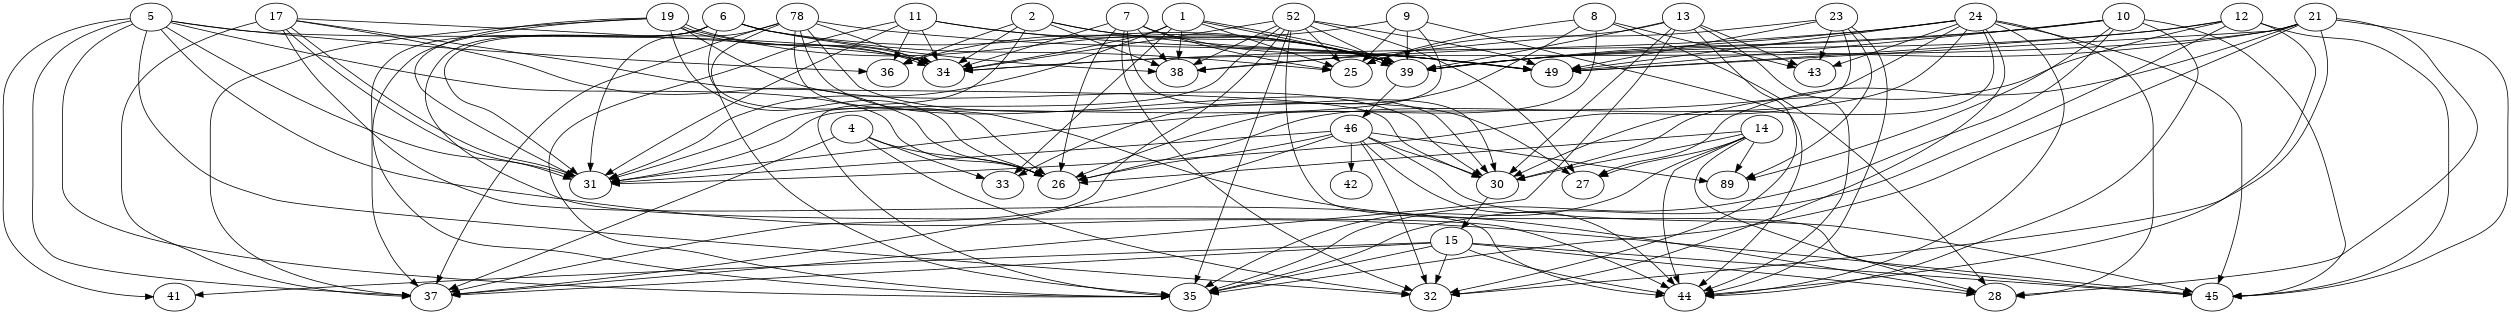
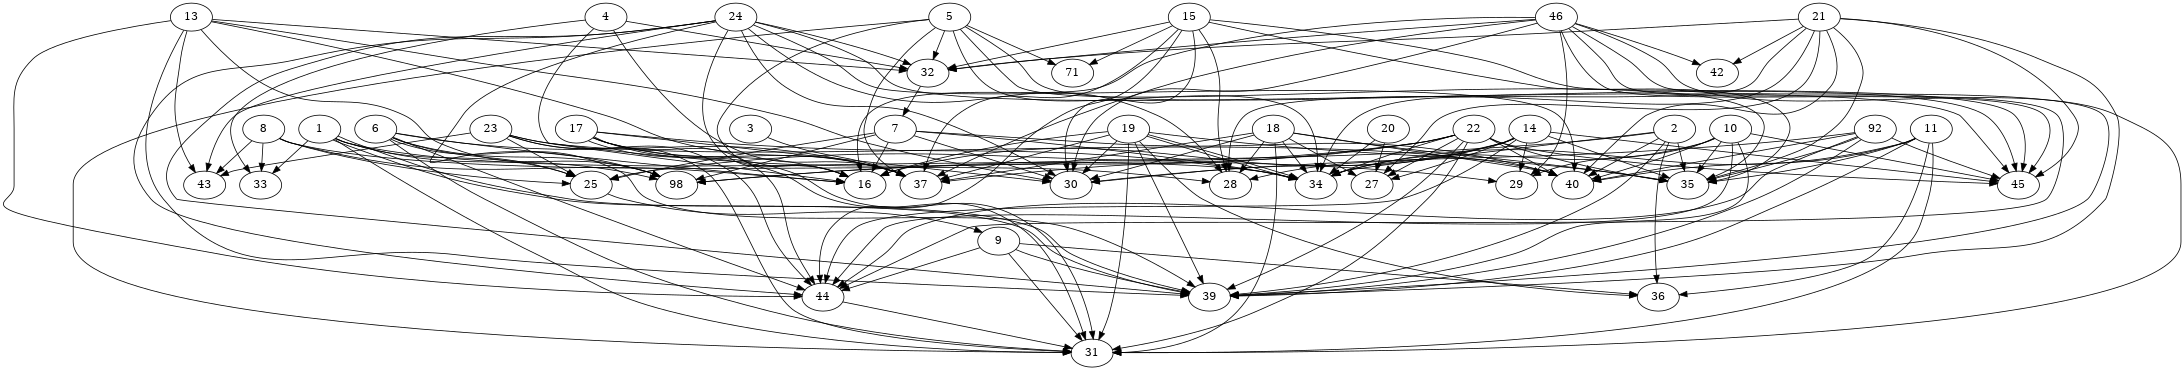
(797, 17) -> (1273, 129)
(1294, 17) -> (1474, 129)
(2242, 17) -> (1875, 129)
none -> (1772, 43)
(1380, 44) -> (791, 213)
(583, 57) -> (1369, 259)
(1177, 73) -> (677, 185)
(1552, 73) -> (1573, 185)
(1386, 95) -> (1985, 230)
(1092, 127) -> (954, 324)
none -> (751, 129)
none -> (1388, 129)
none -> (1759, 156)
(1059, 185) -> (865, 185)
(1728, 185) -> (1517, 185)
(1218, 187) -> (914, 98)
(1477, 210) -> (1134, 102)
(174, 297) -> (1073, 73)
